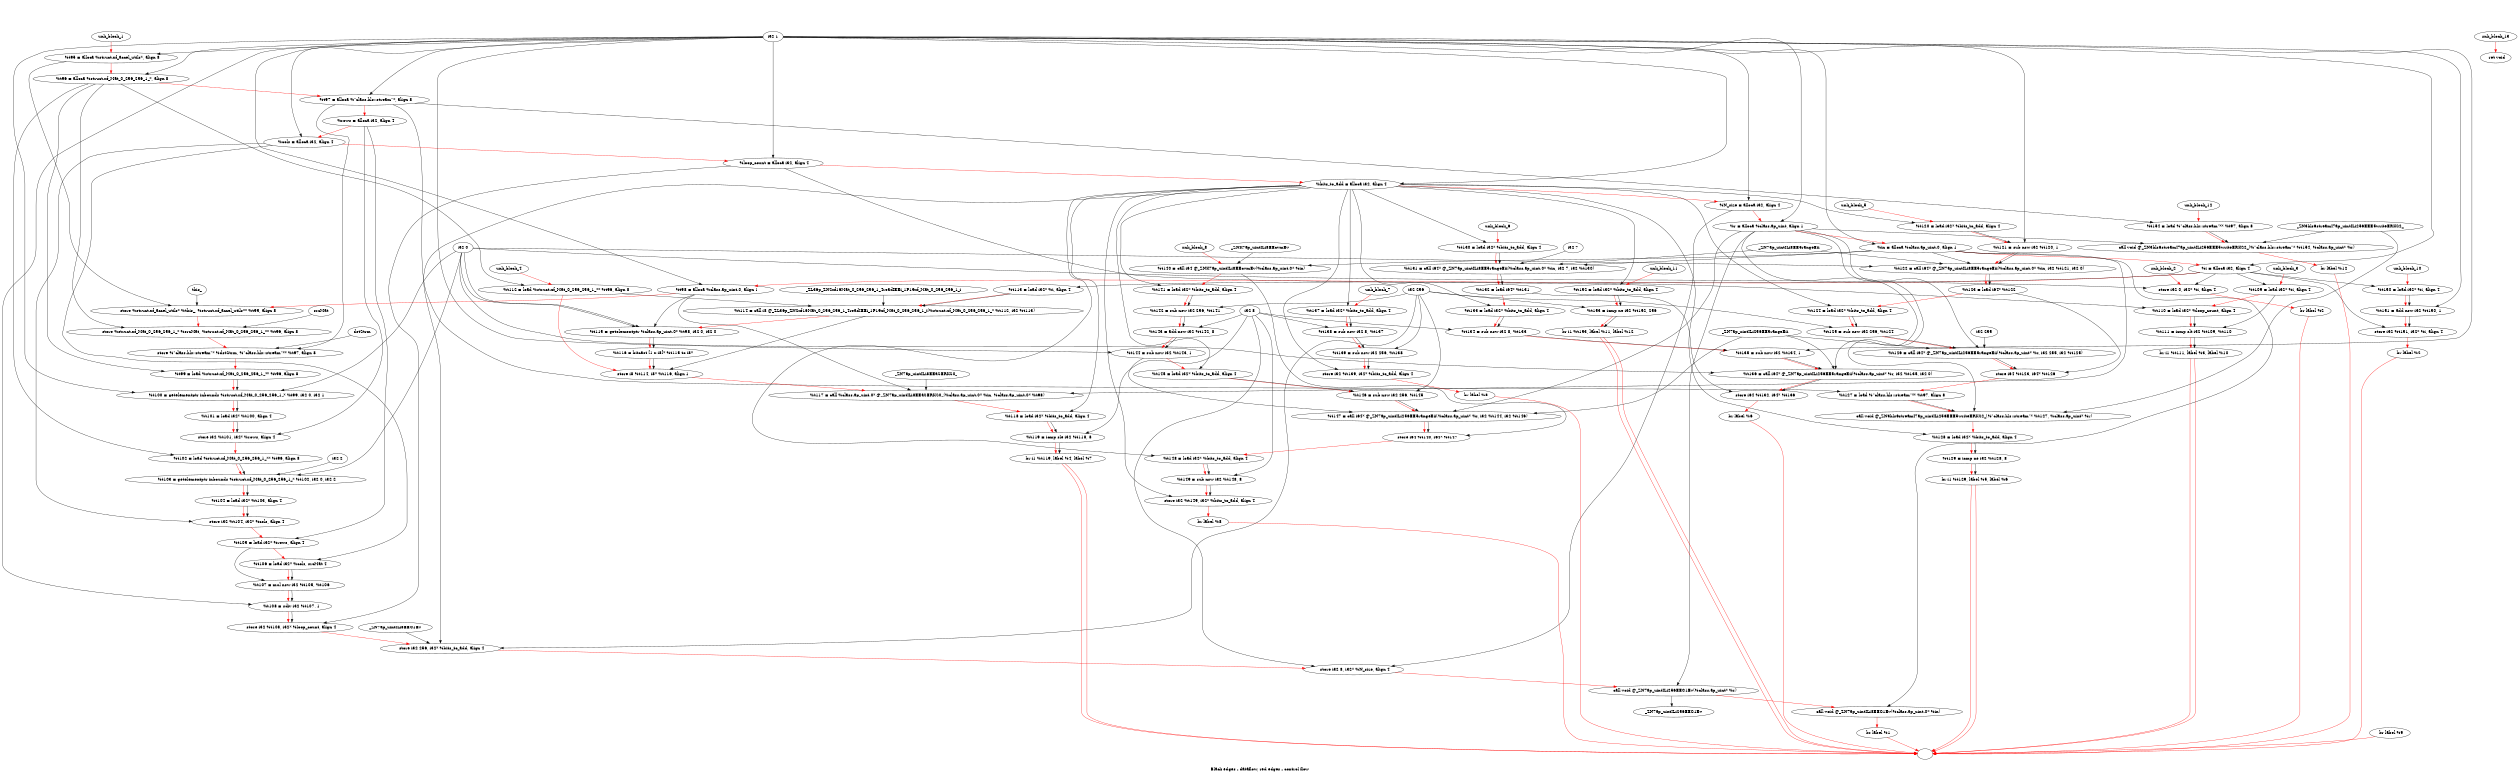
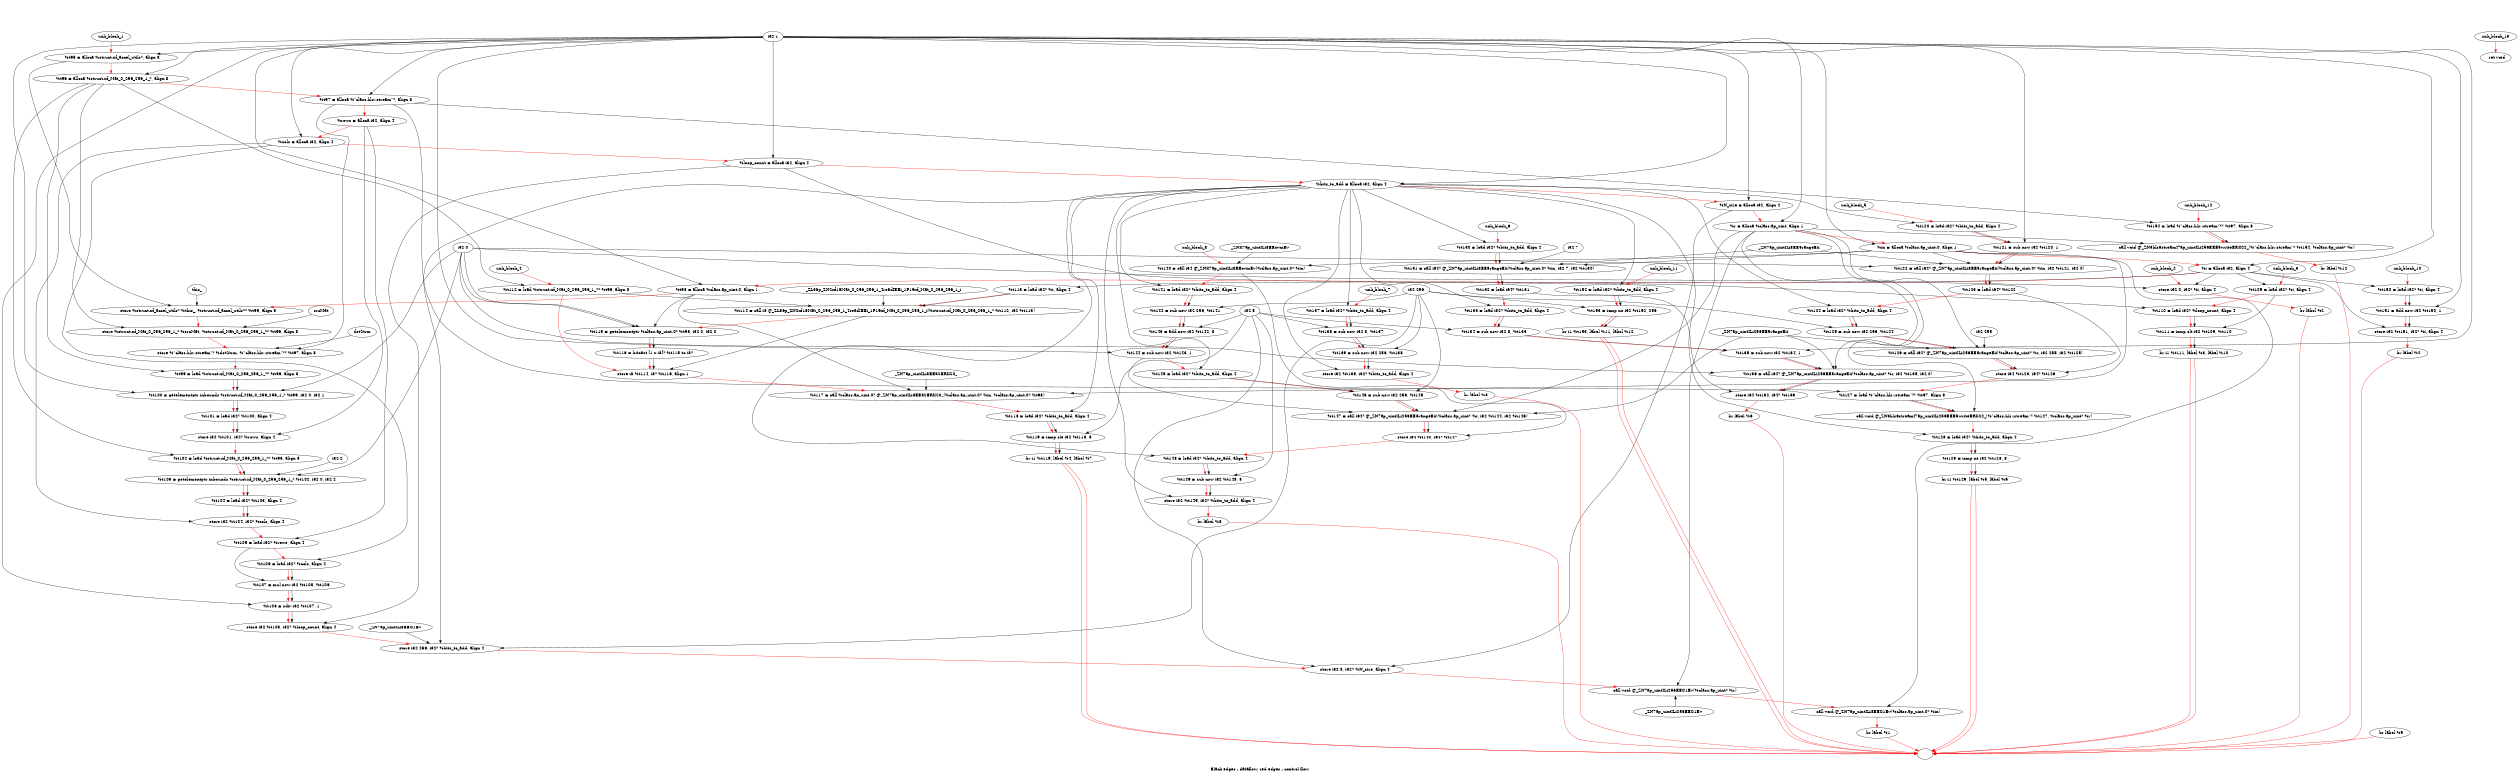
(2350, 227) -> none
(290, 564) -> (290, 564)
(1672, 700) -> (1676, 703)
